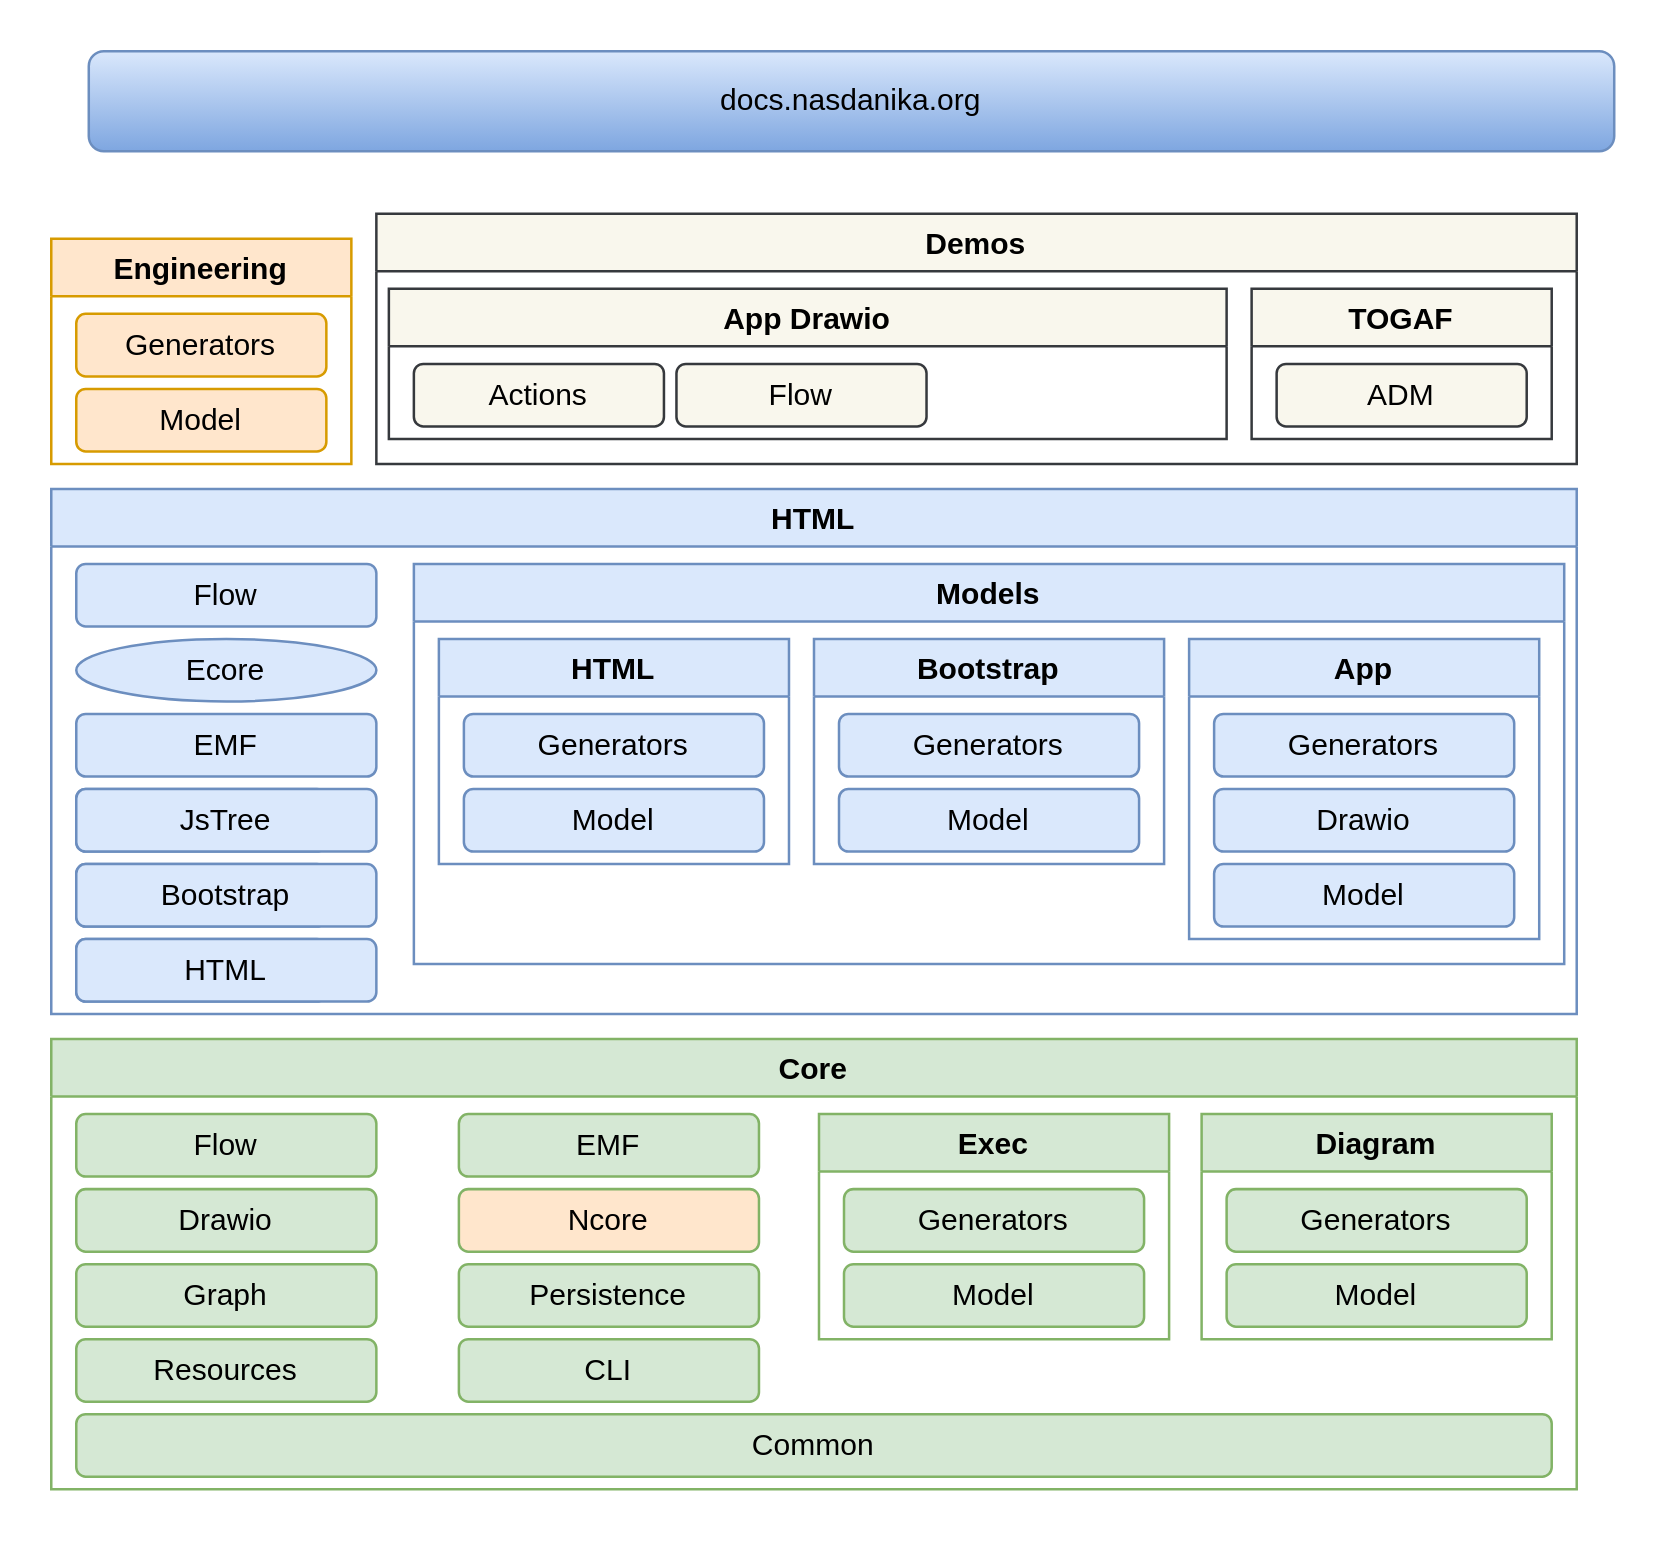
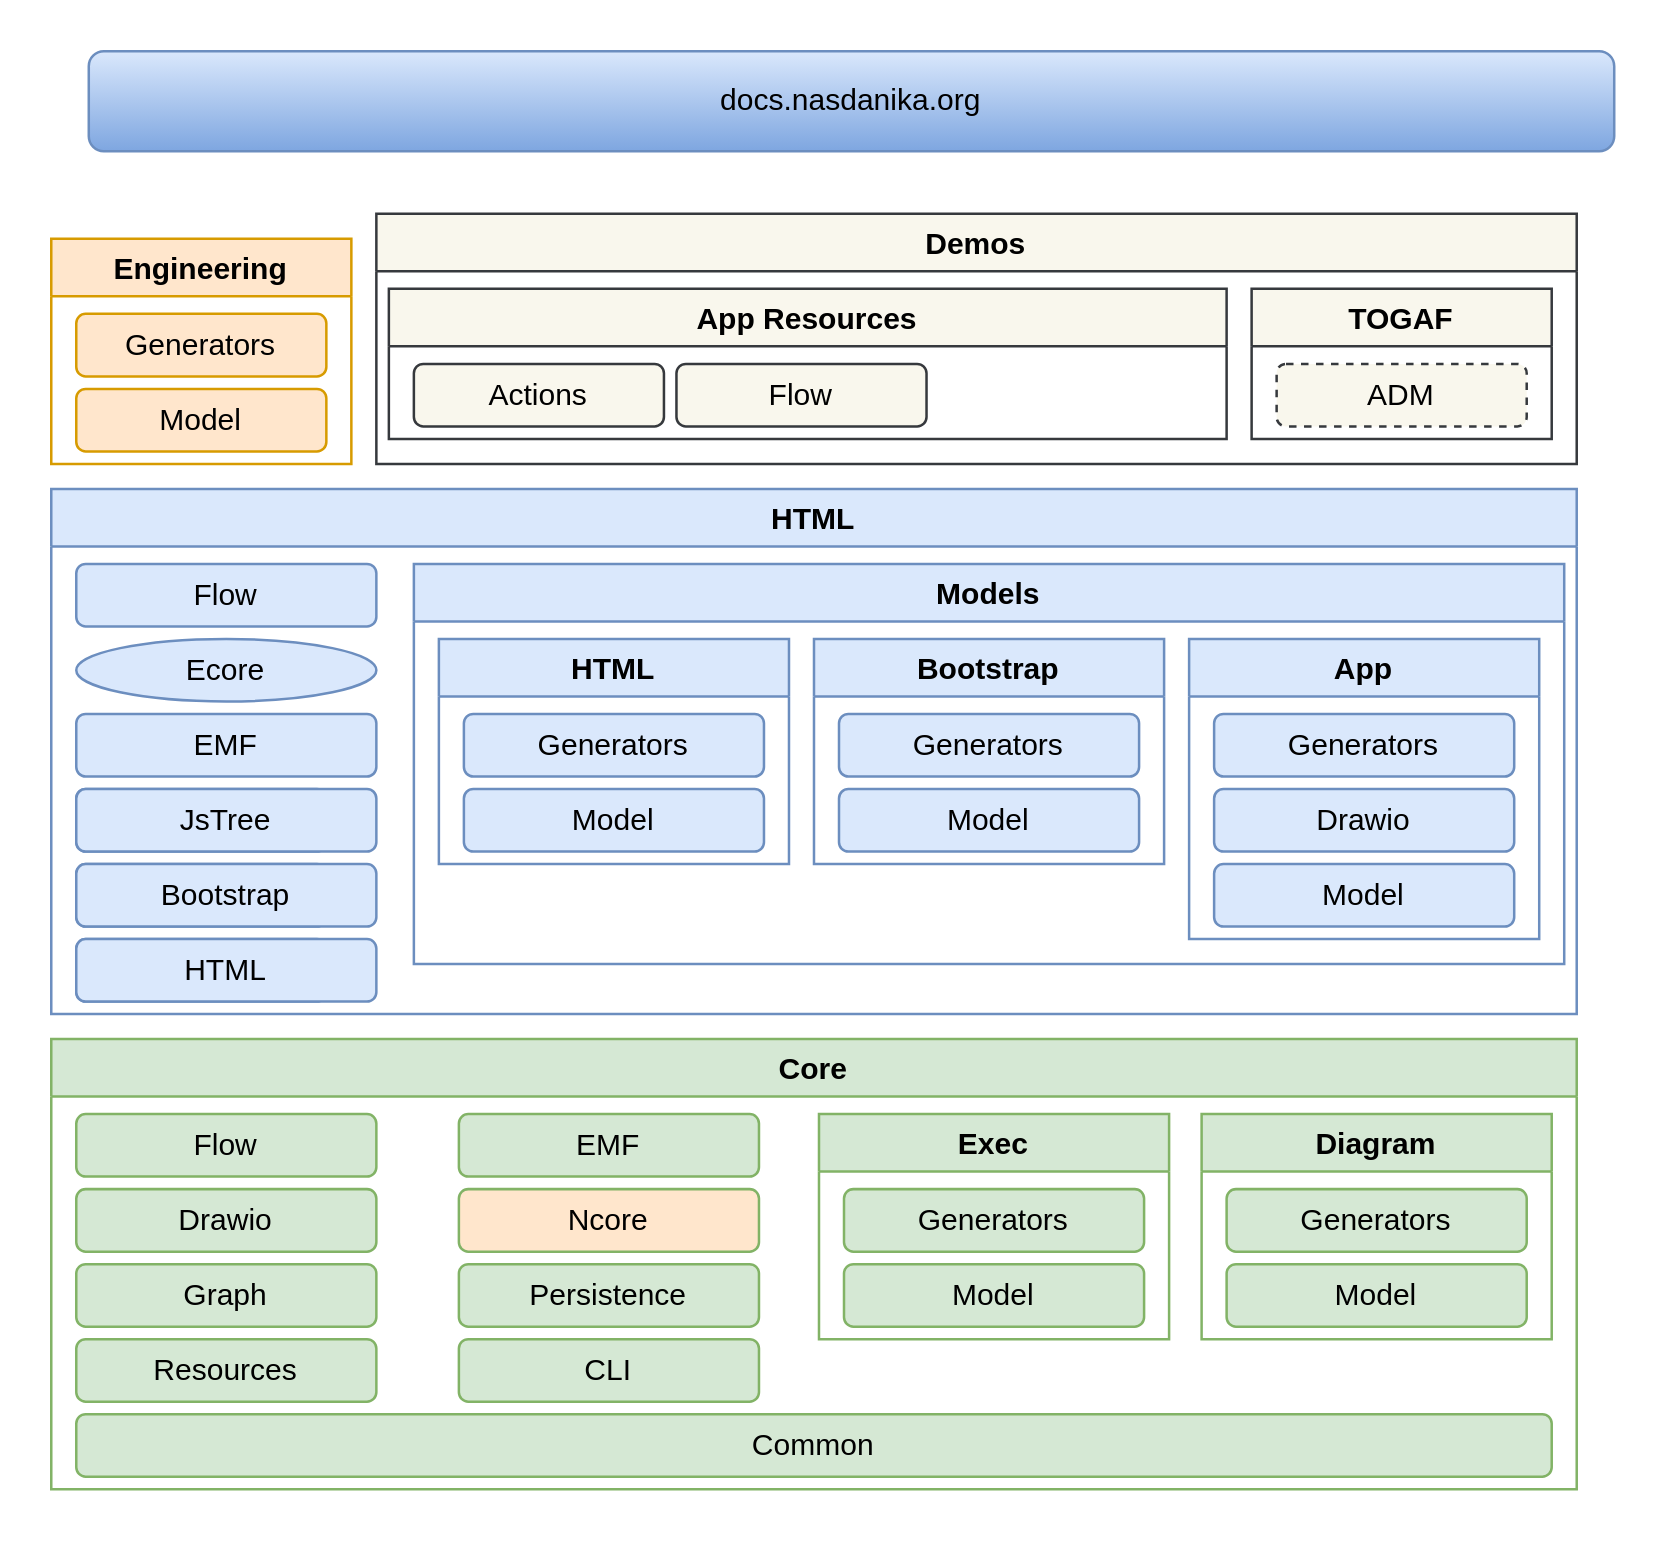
(806, 319) -> (806, 319)
(1401, 395) -> (1401, 395)
